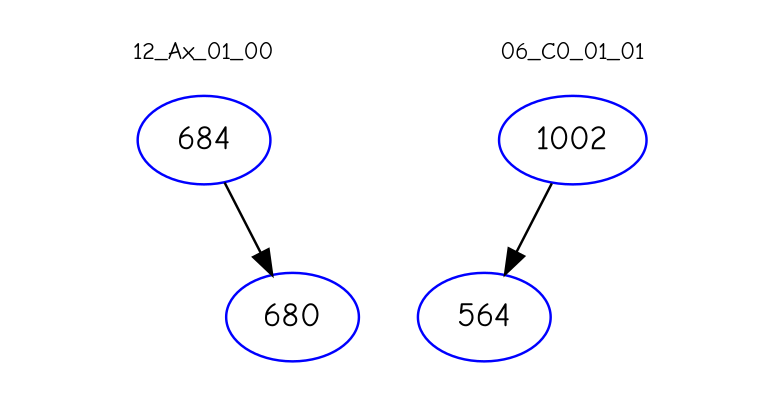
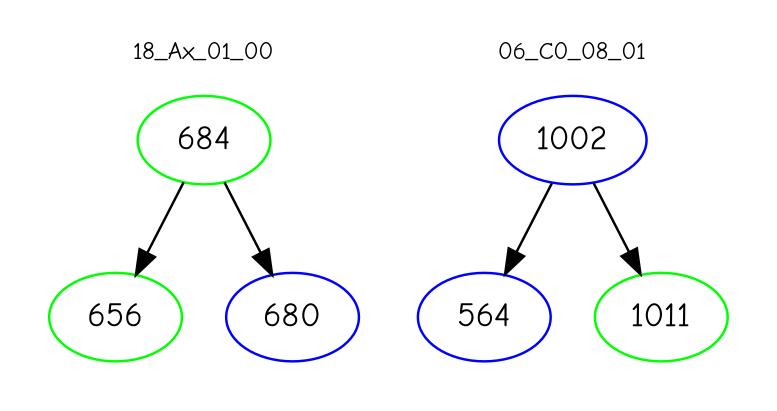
(204, 53) -> (204, 53)
(573, 53) -> (573, 53)
(204, 140) -> (204, 140)
none -> (116, 317)
none -> (661, 317)
